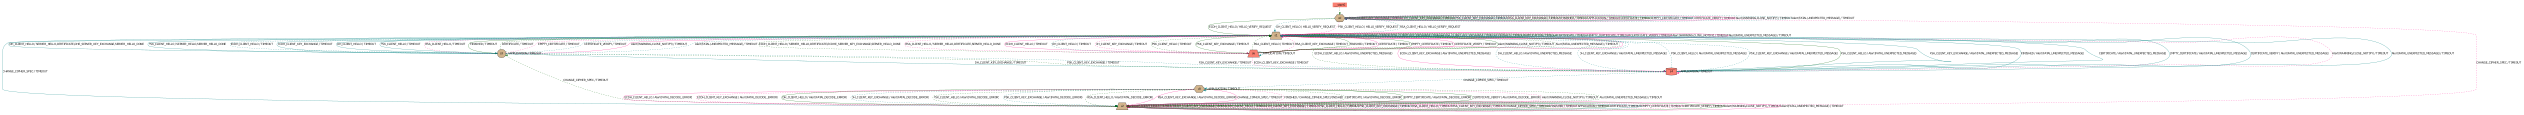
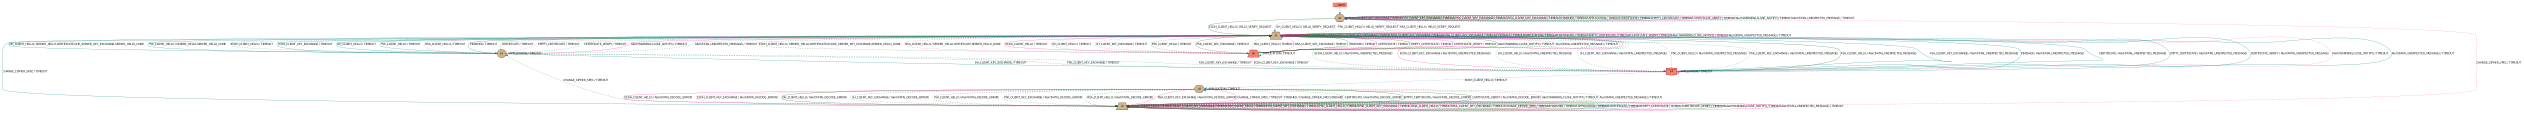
(1486, 80) -> (1486, 80)
